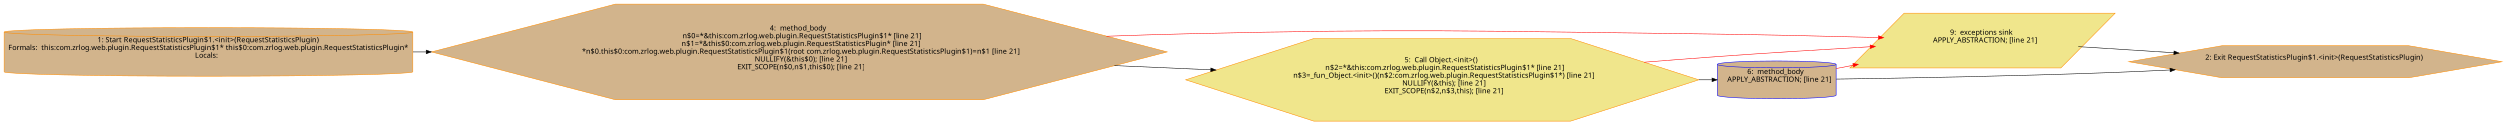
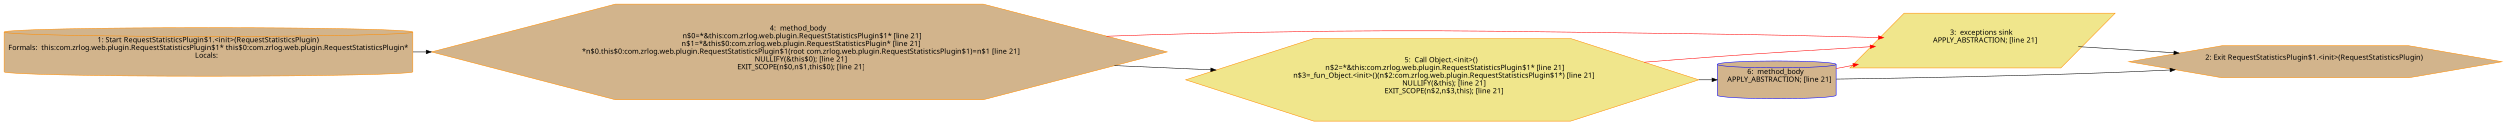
(1983, 41) -> (1983, 41)
